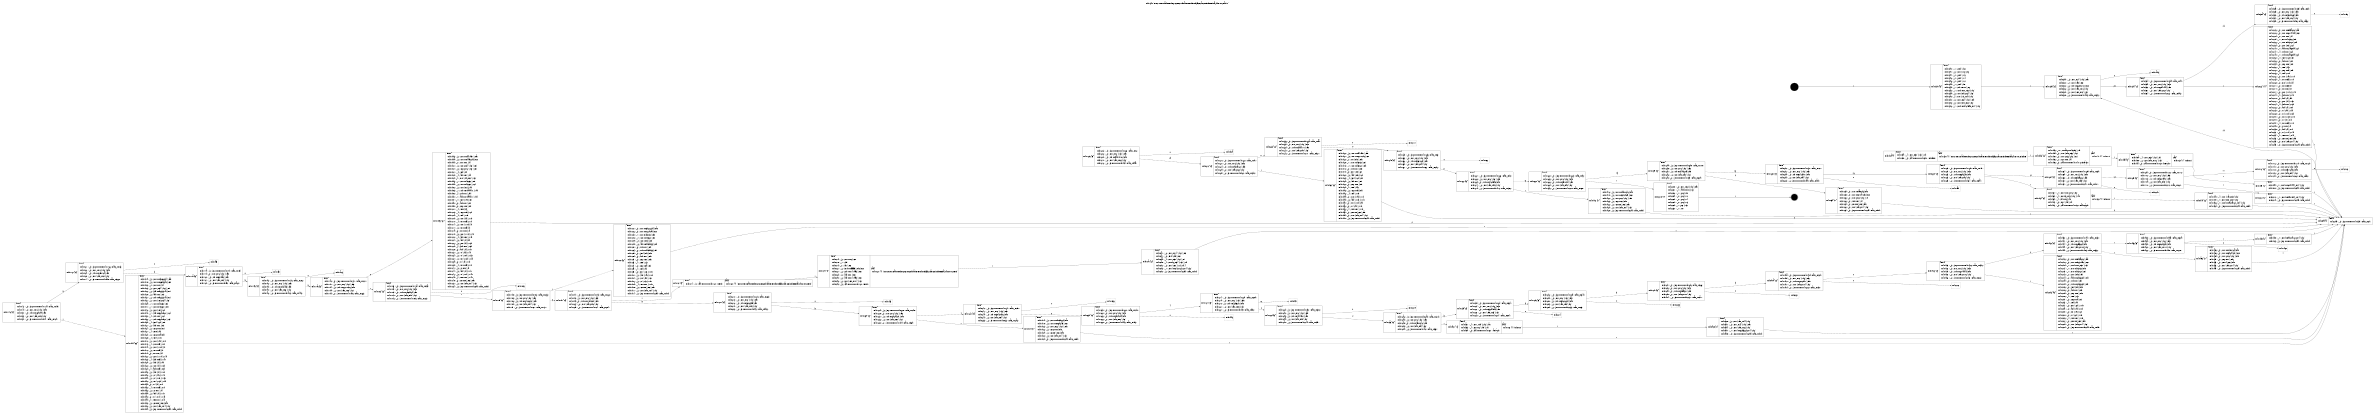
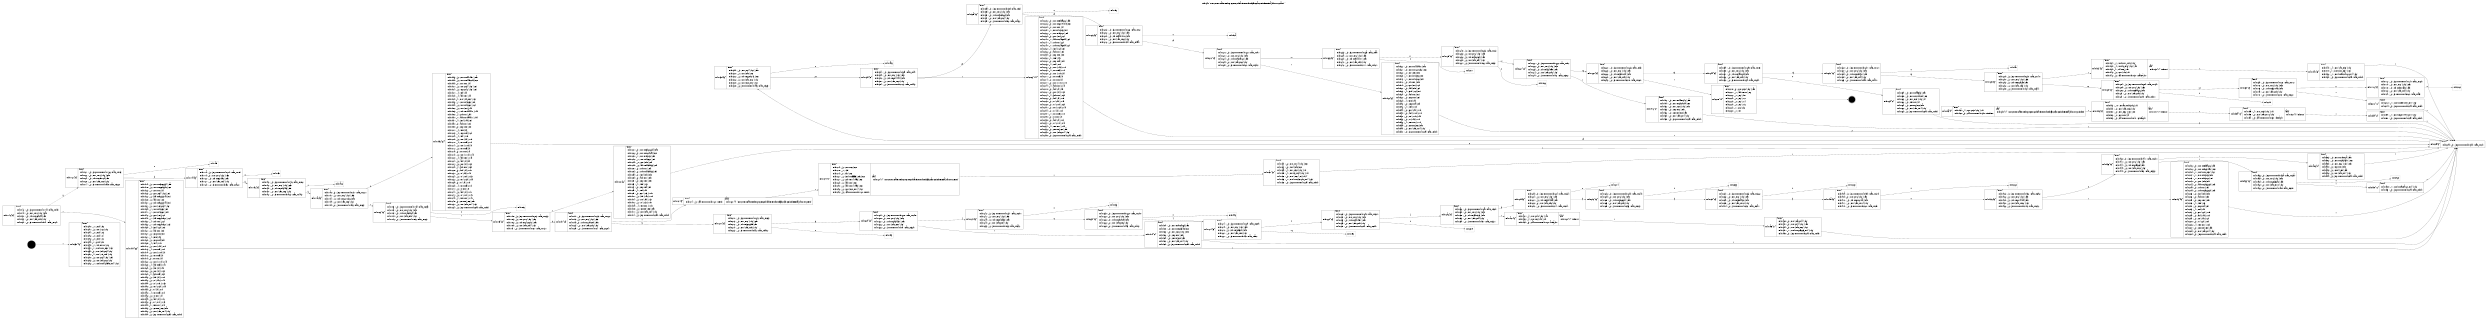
none -> (1062, 16)
(2012, 87) -> none
none -> (2355, 214)
